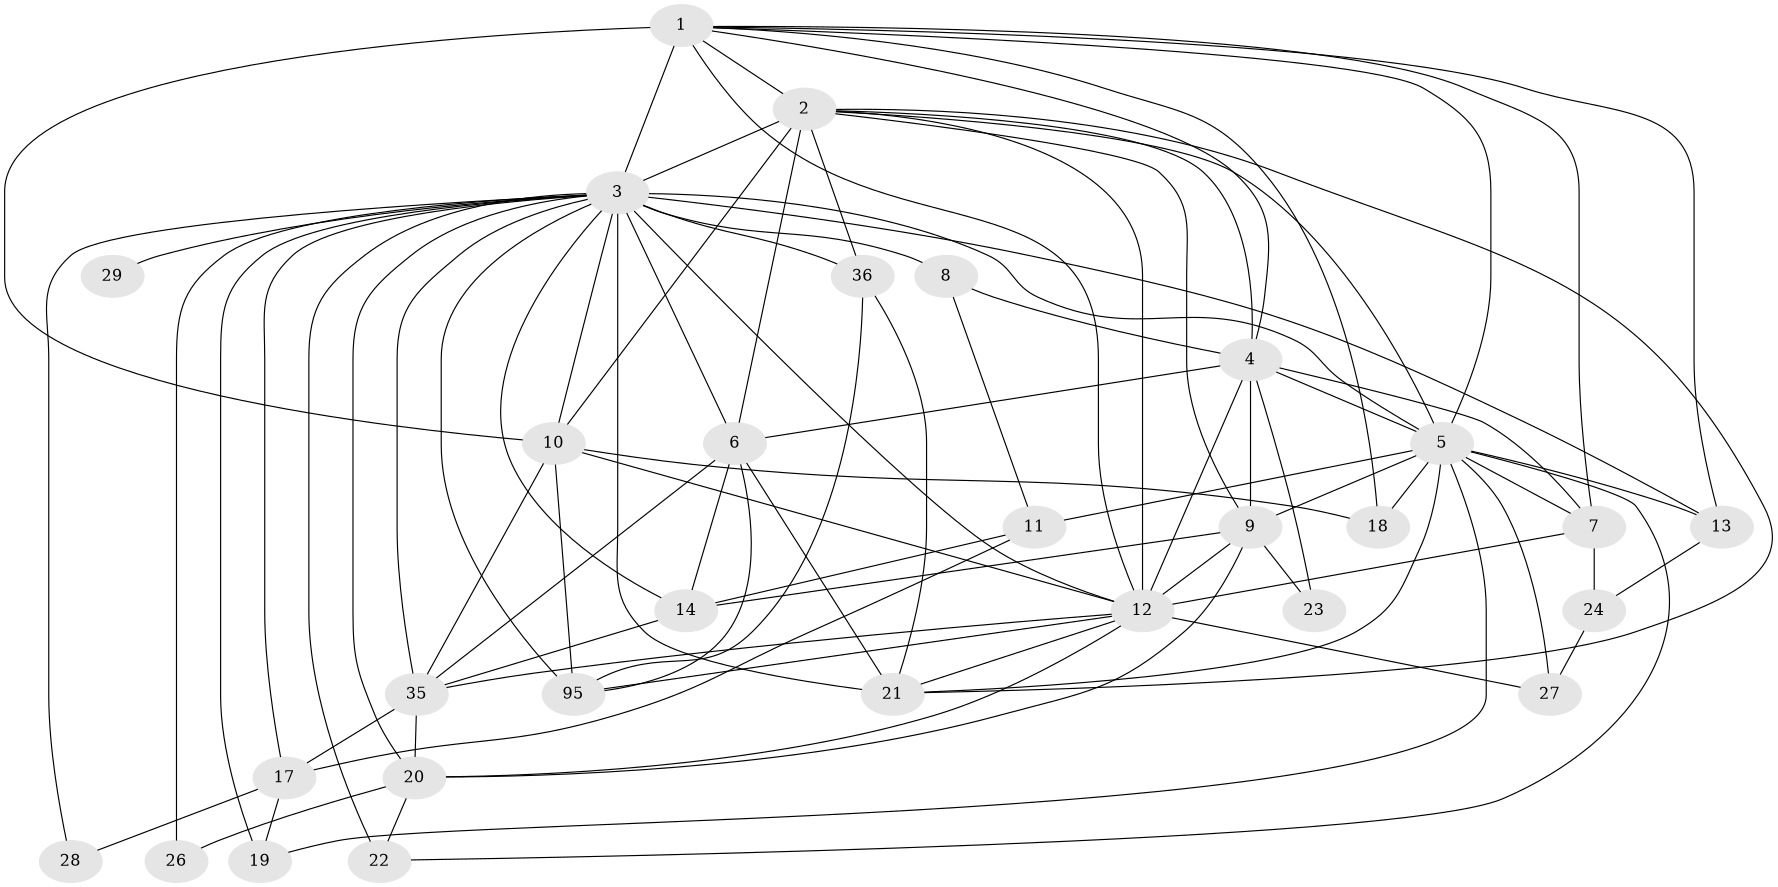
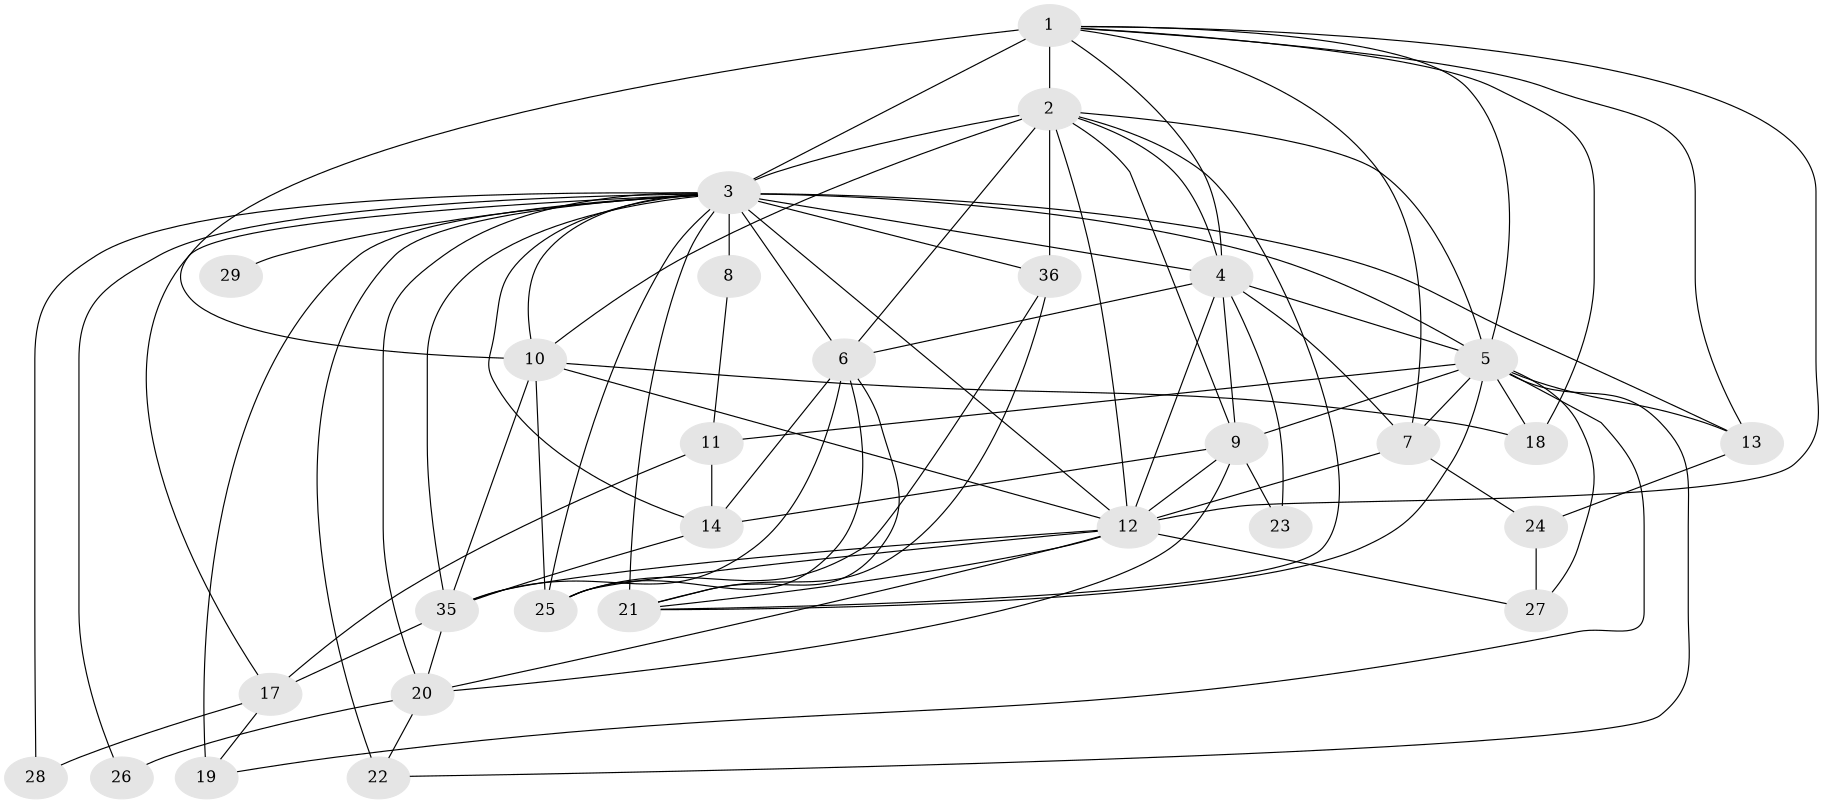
(1101, 327) -> (975, 235)
(574, 694) -> (546, 611)
